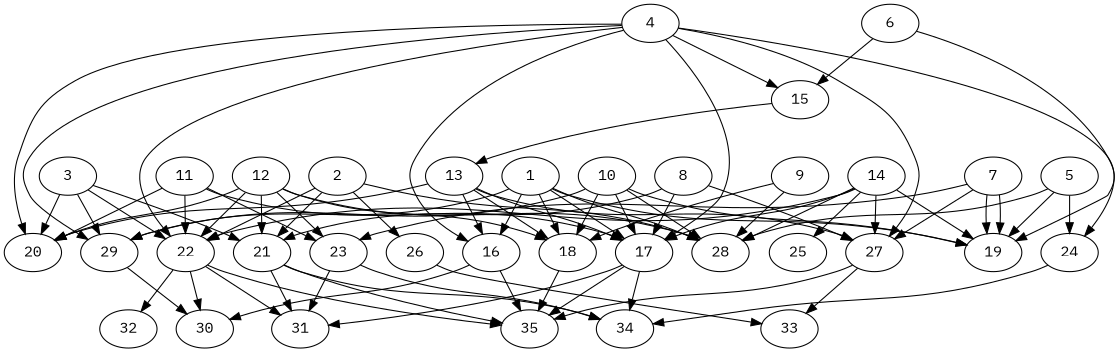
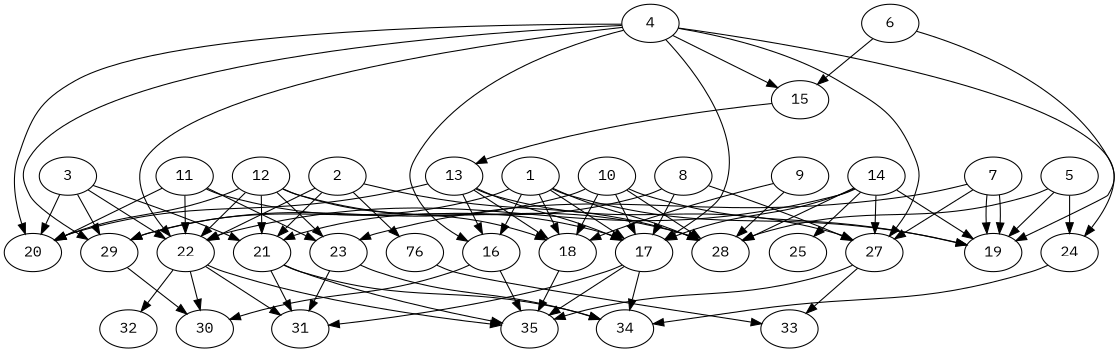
(415, 253) -> (415, 253)
